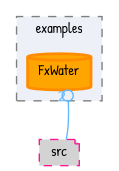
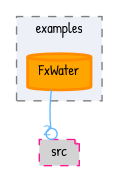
(68, 120) -> (50, 109)
